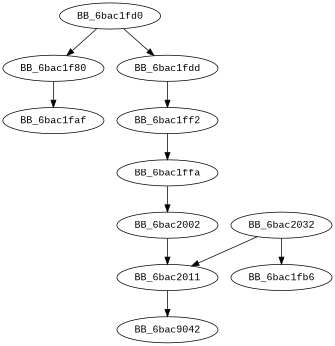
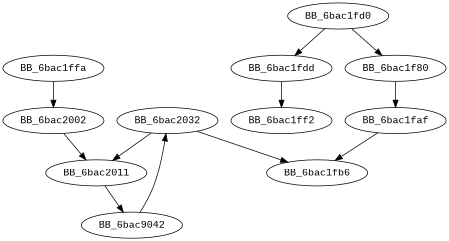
(167, 143) -> none
none -> (360, 145)
none -> (156, 178)
